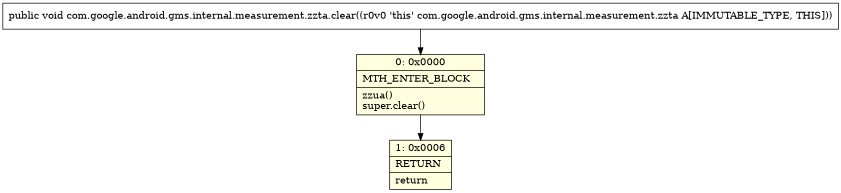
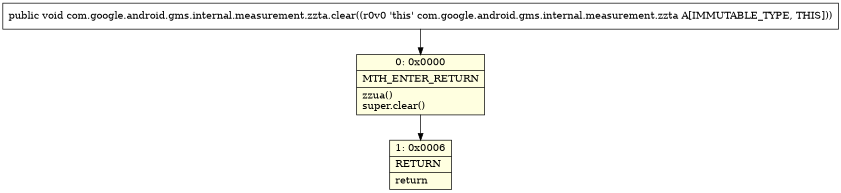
(416, 79) -> (421, 79)
